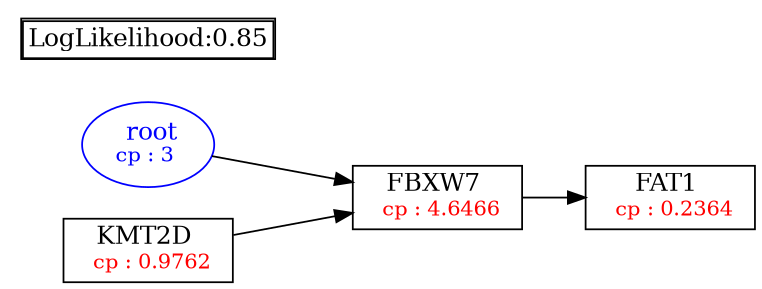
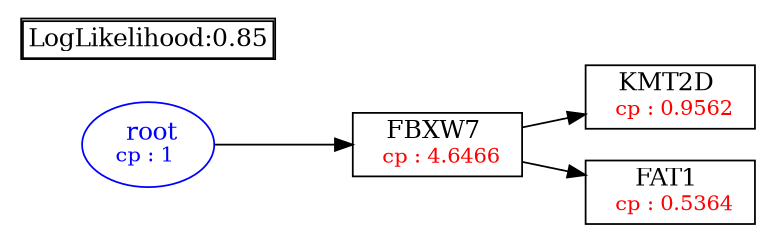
(148, 155) -> (148, 155)
(675, 209) -> (675, 204)
(284, 226) -> (545, 123)
(153, 262) -> (675, 109)
